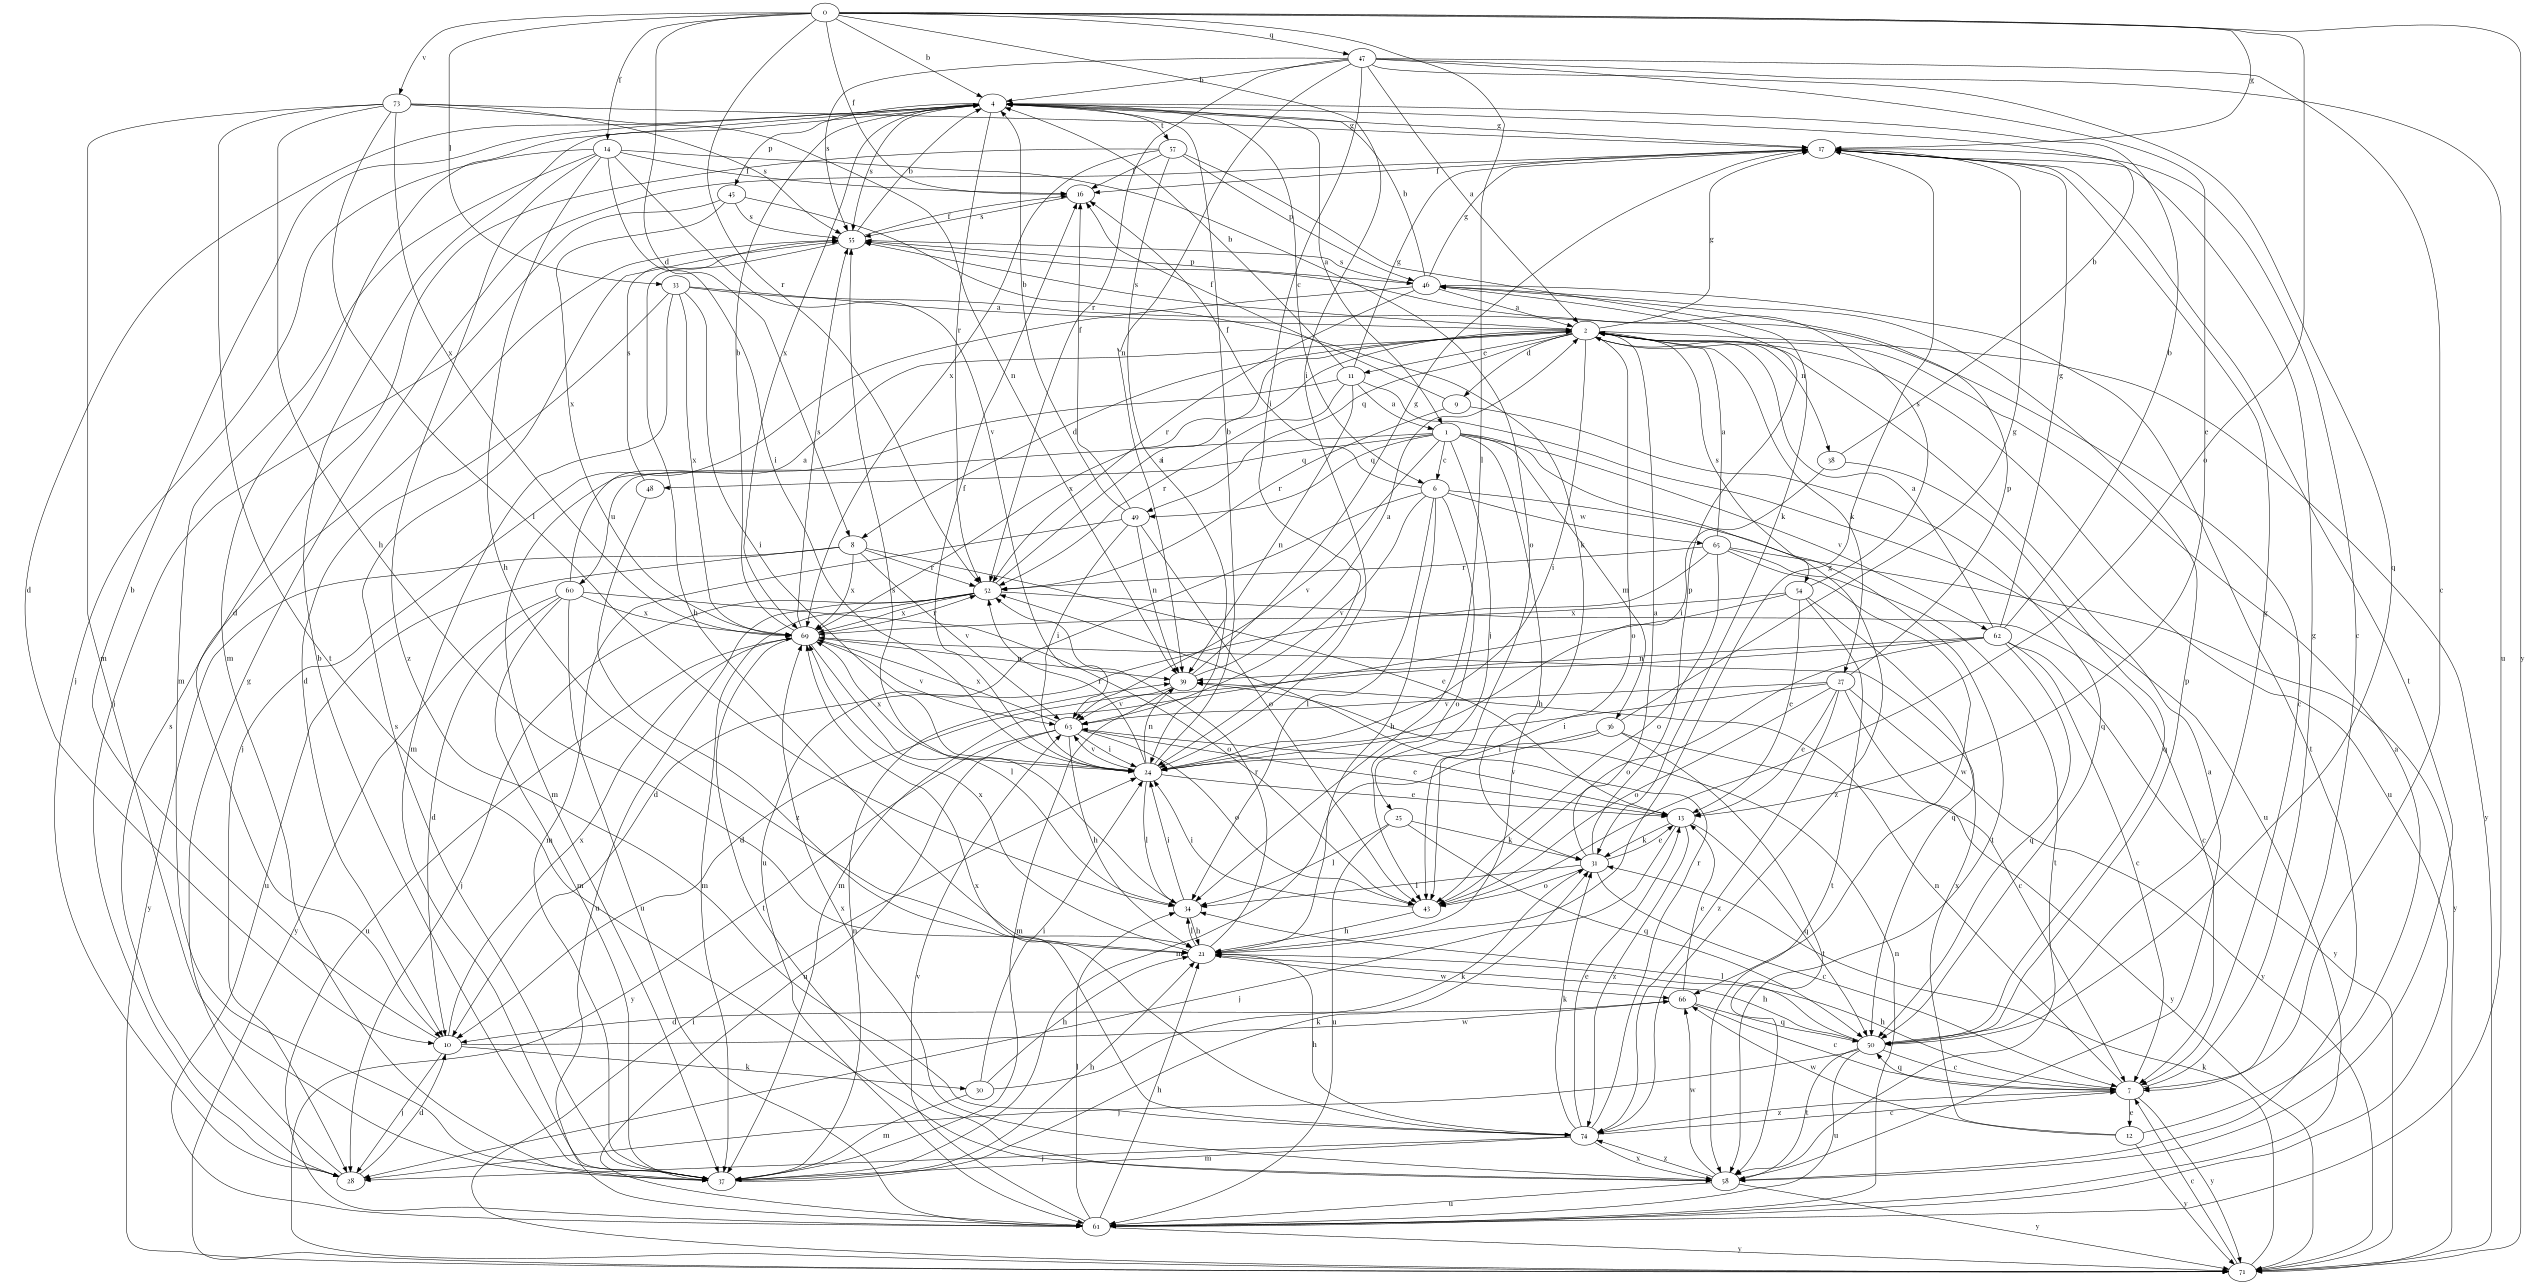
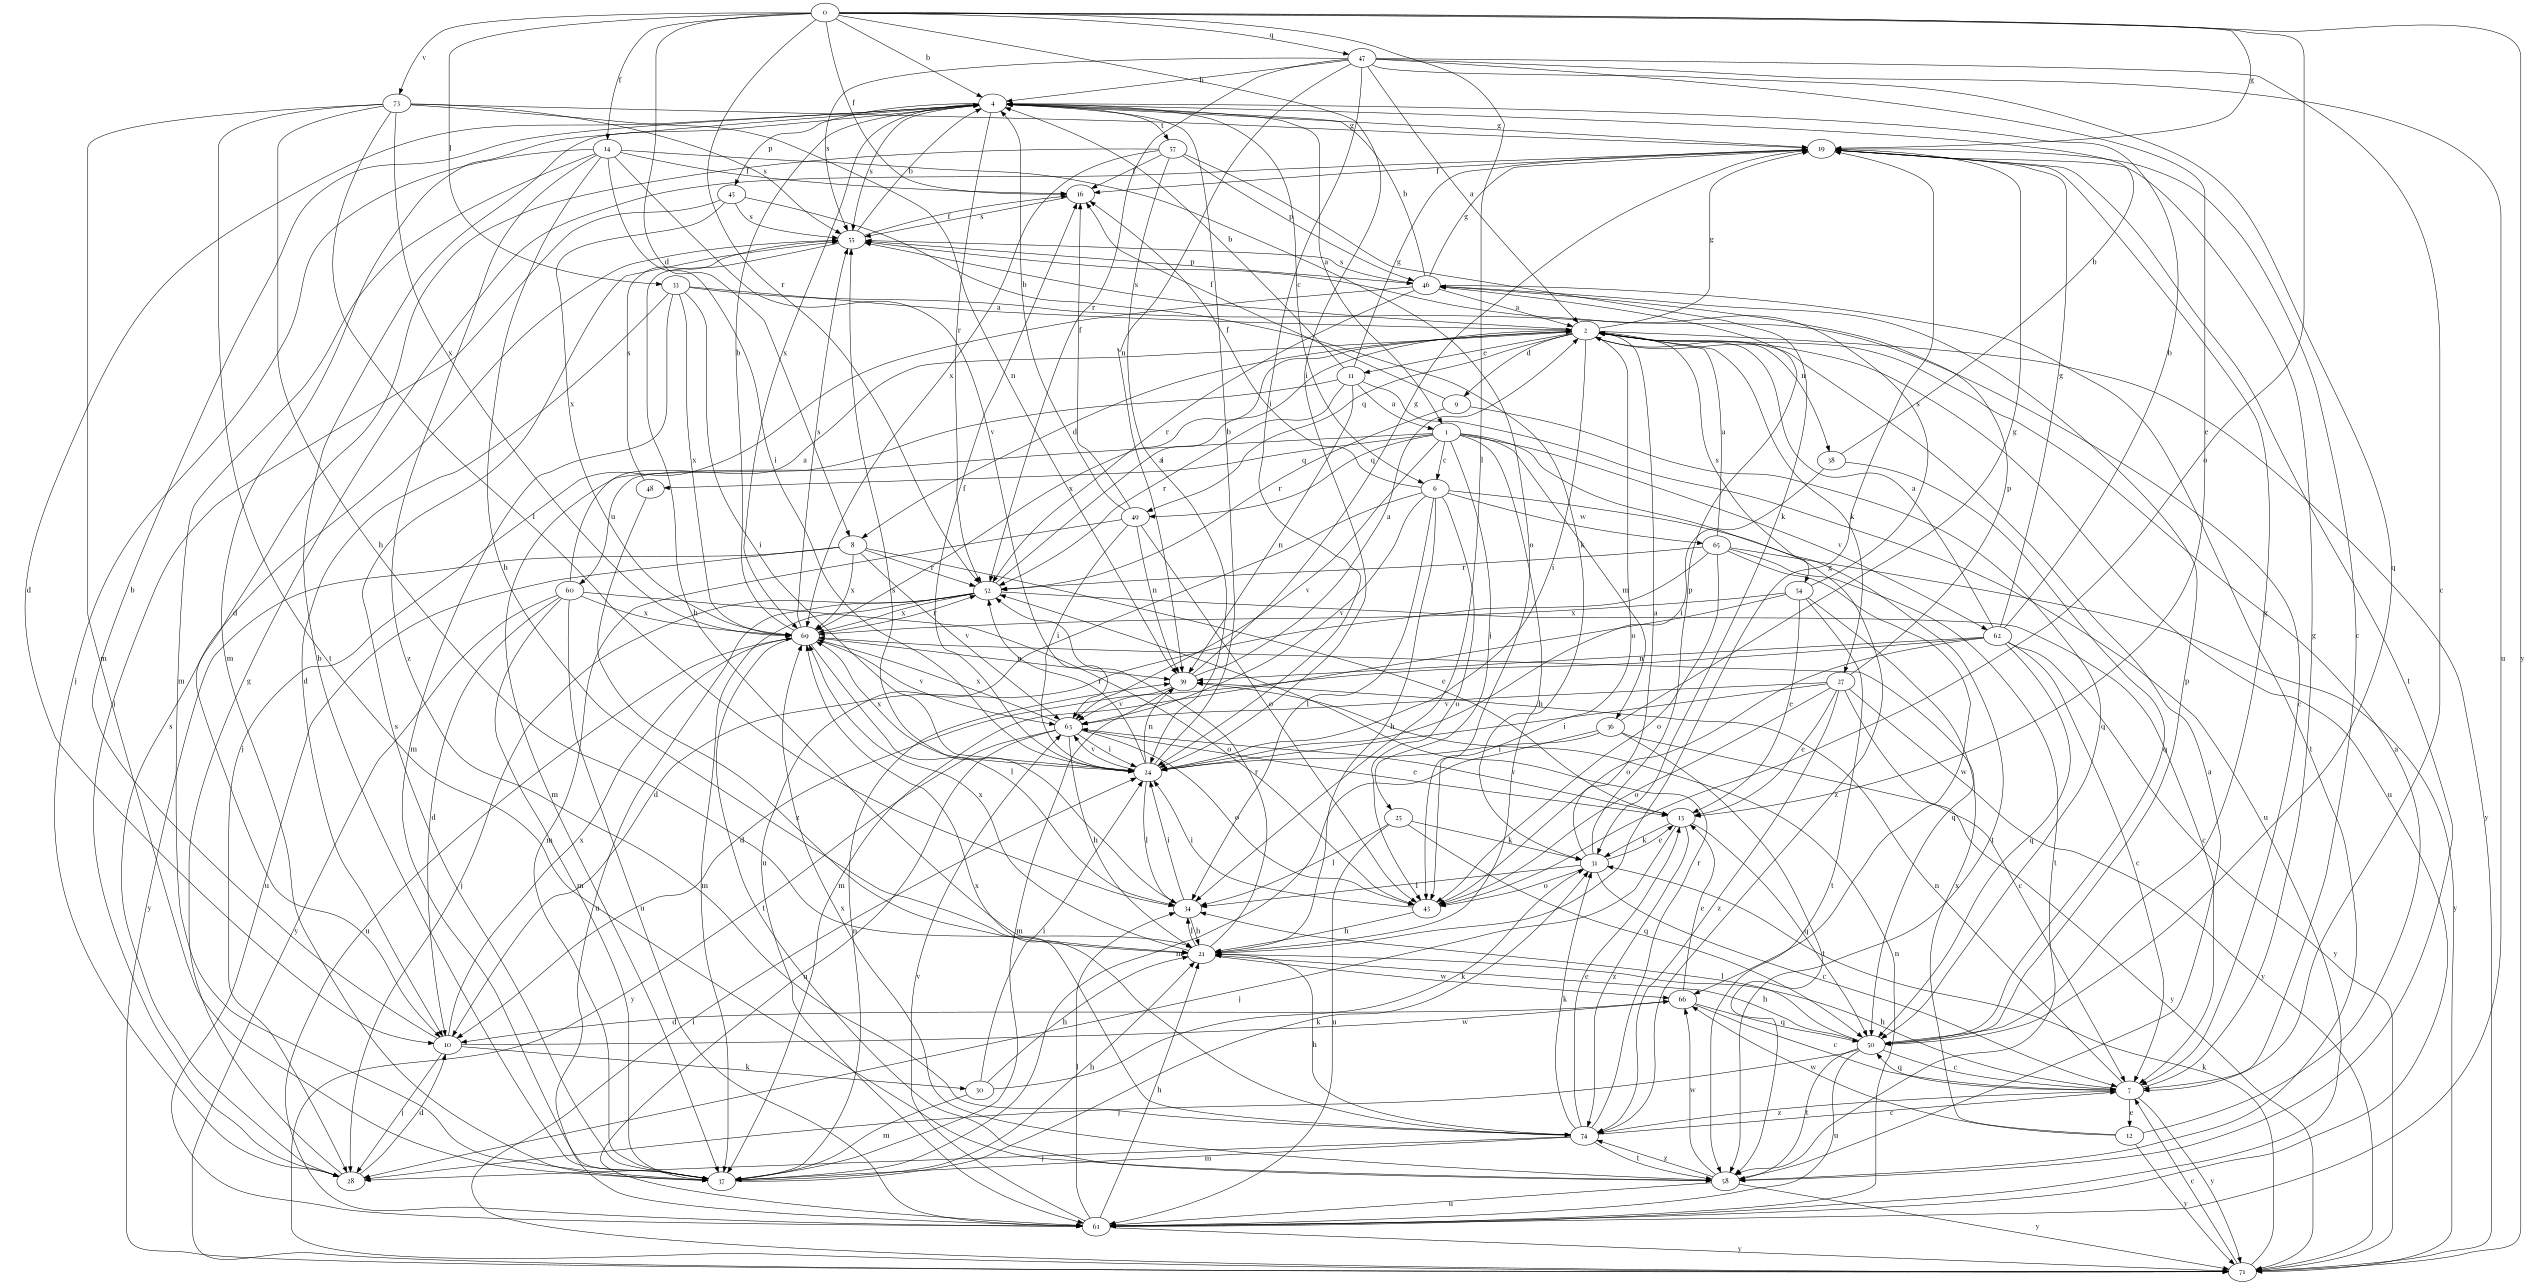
(1822, 149) -> (1822, 149)
(1411, 798) -> none
(1638, 1159) -> (1638, 1159)
